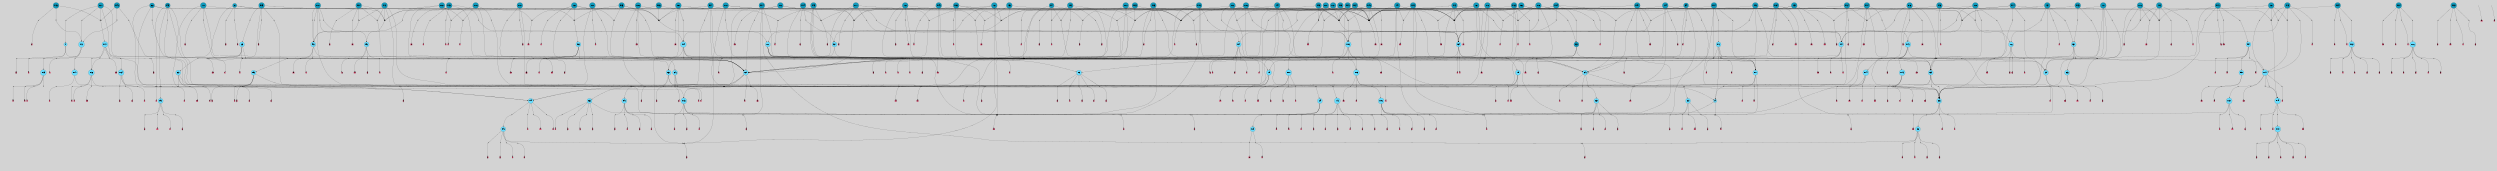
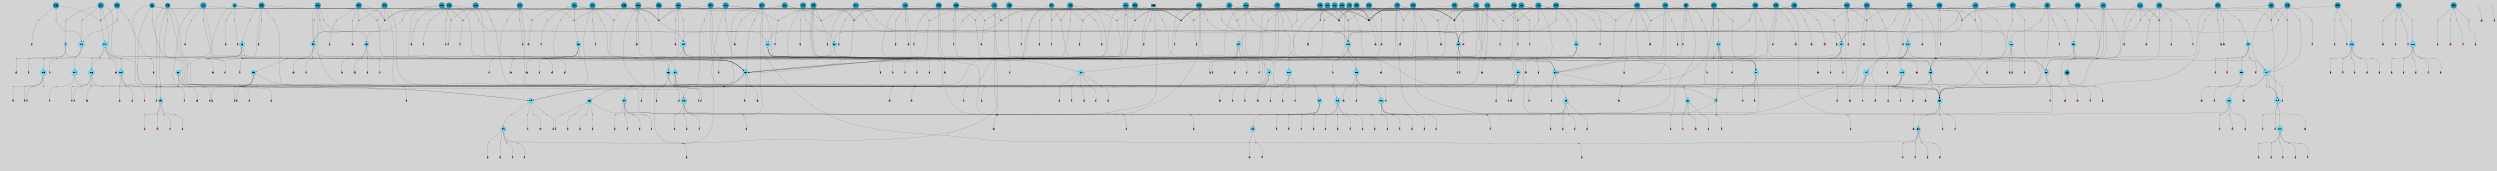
(1153, 5) -> (1153, 5)
(1576, 44) -> (1576, 44)
(2067, 73) -> (2067, 73)
